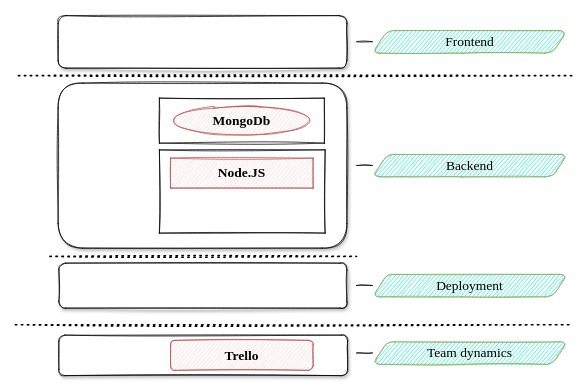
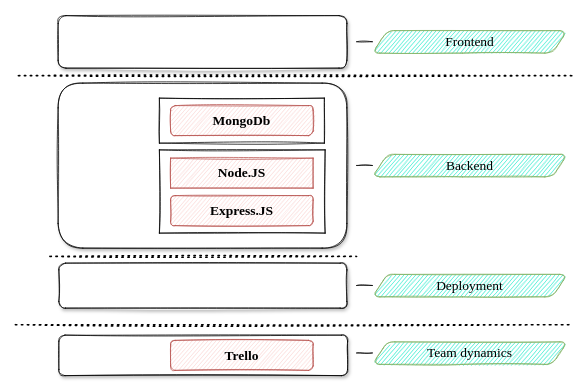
(242, 120) -> (242, 120)
none -> (242, 210)
